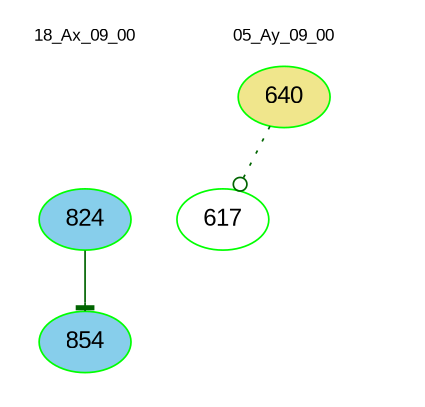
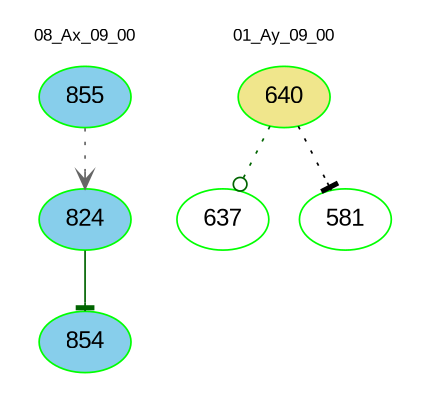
(85, 37) -> (85, 37)
(284, 37) -> (284, 37)
none -> (85, 97)
(223, 219) -> (223, 219)
none -> (345, 219)
